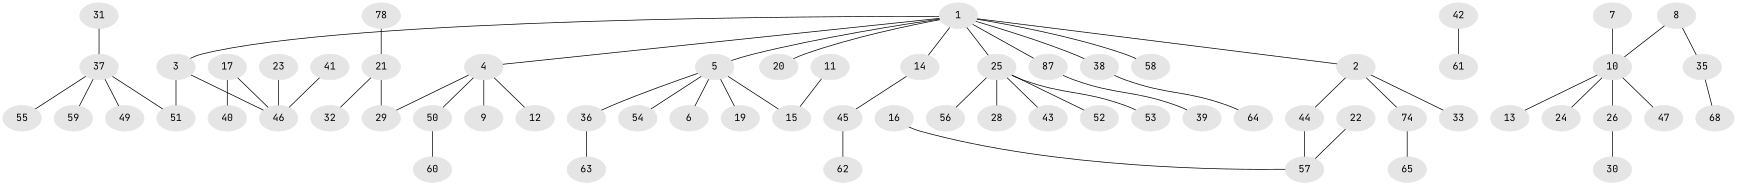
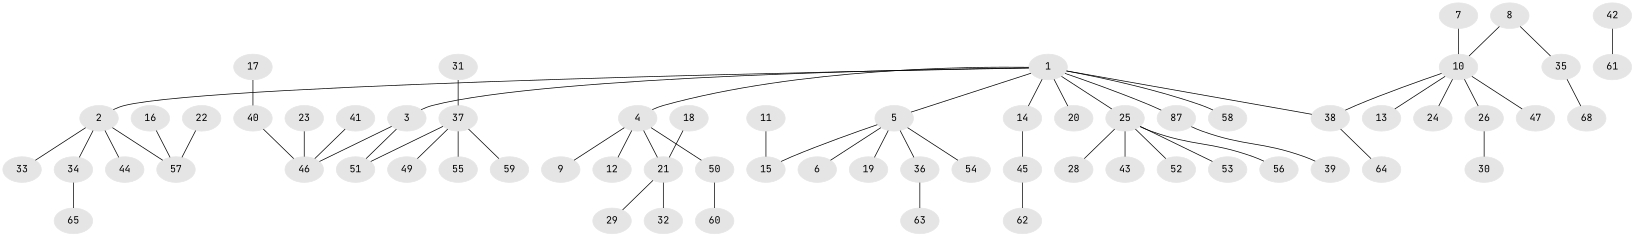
(381, 16) -> (689, 118)
none -> (1393, 91)
(253, 93) -> (279, 144)
(433, 93) -> (651, 144)
(1407, 118) -> (73, 170)
(1305, 144) -> (138, 144)
